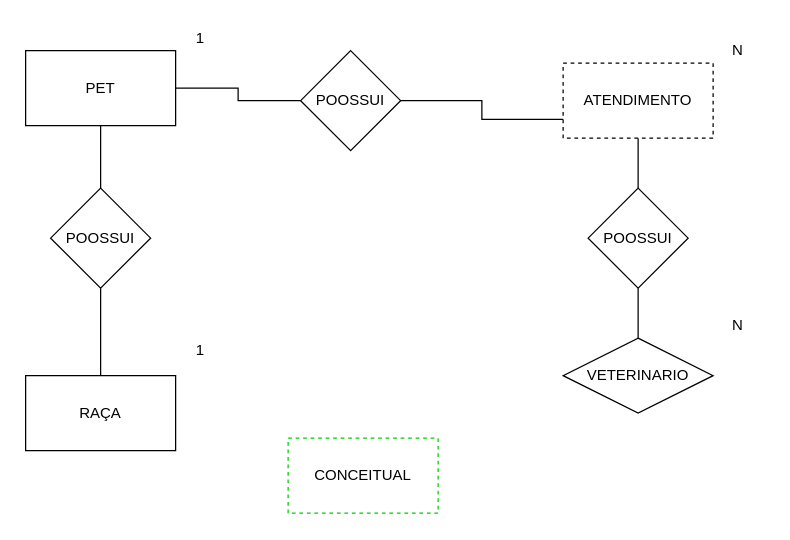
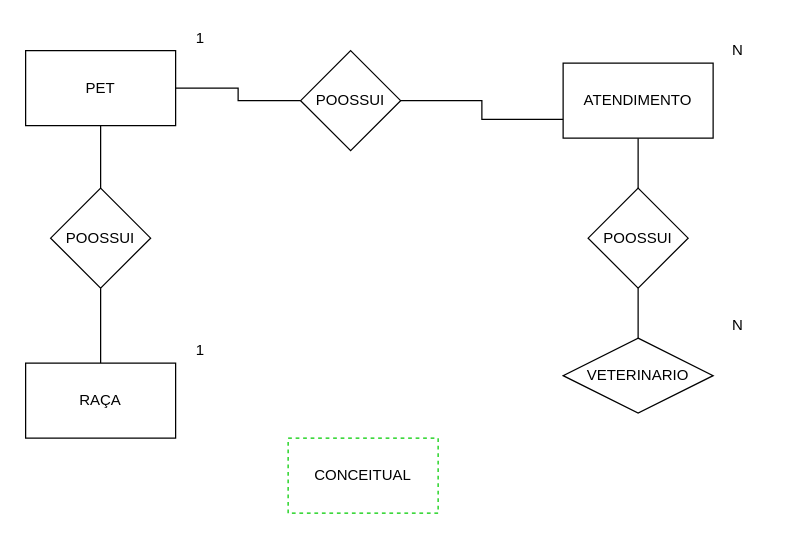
(638, 101) -> (638, 101)
(101, 413) -> (101, 401)
